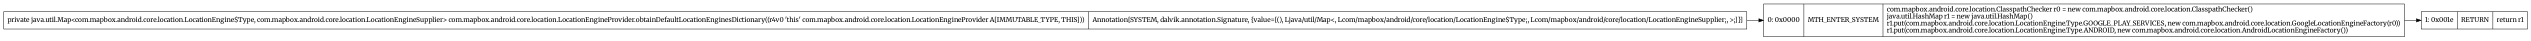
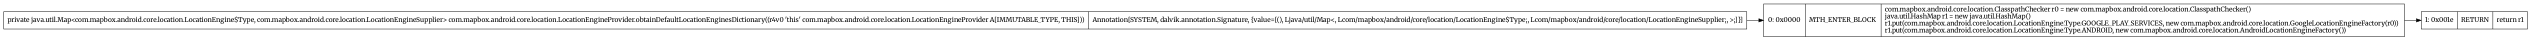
(1843, 20) -> (1843, 20)
